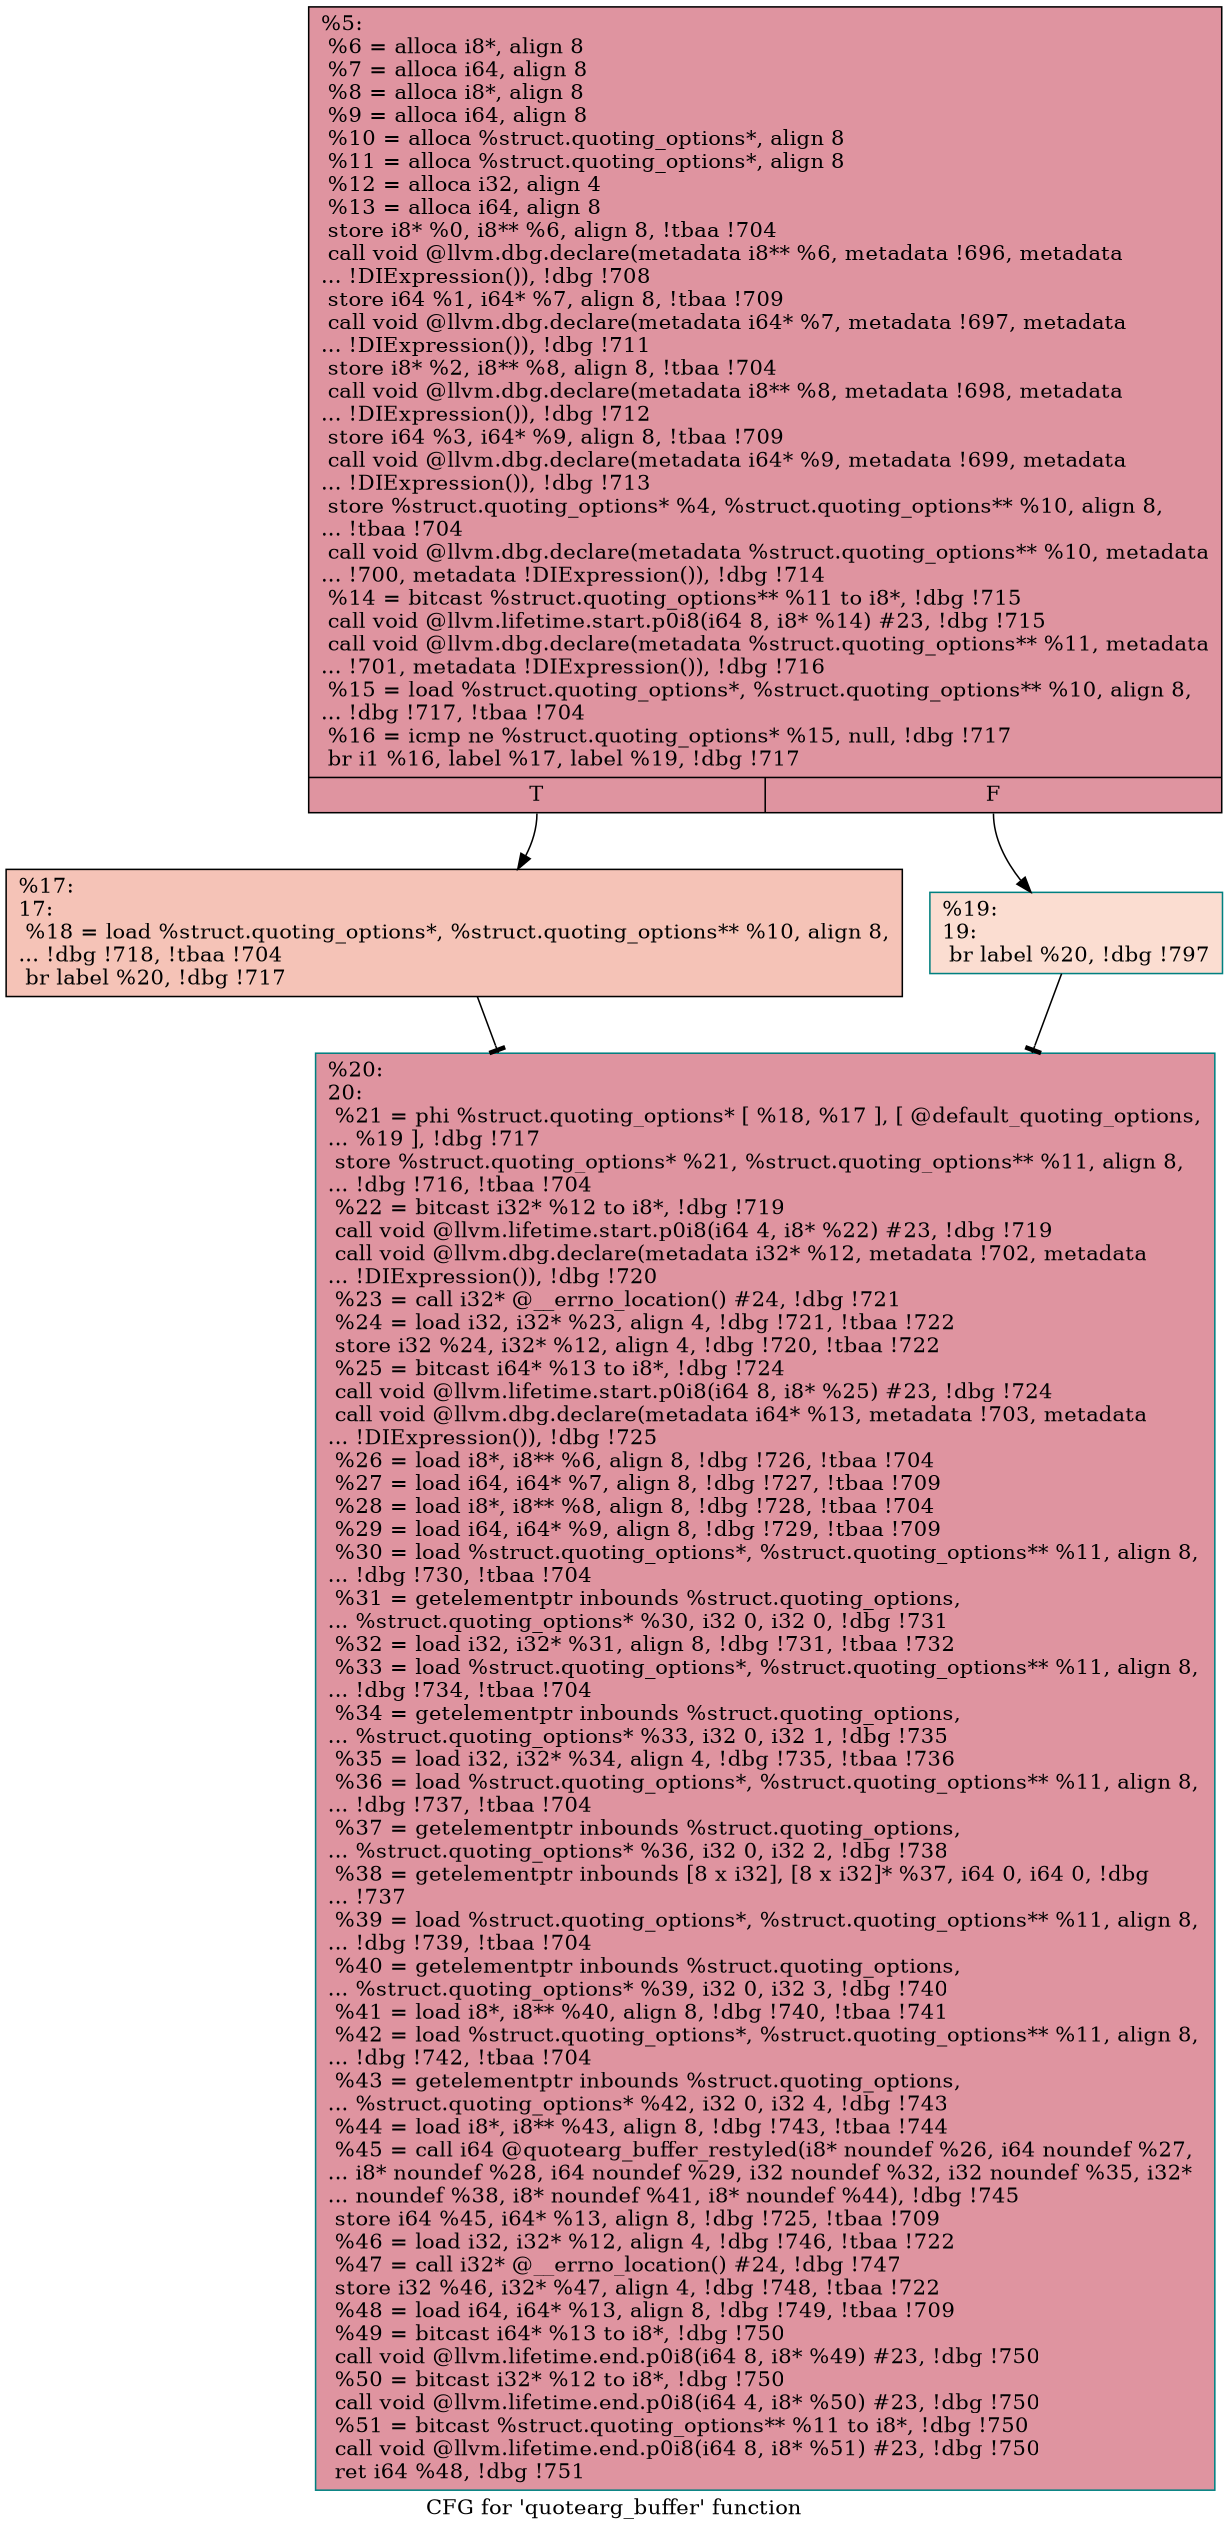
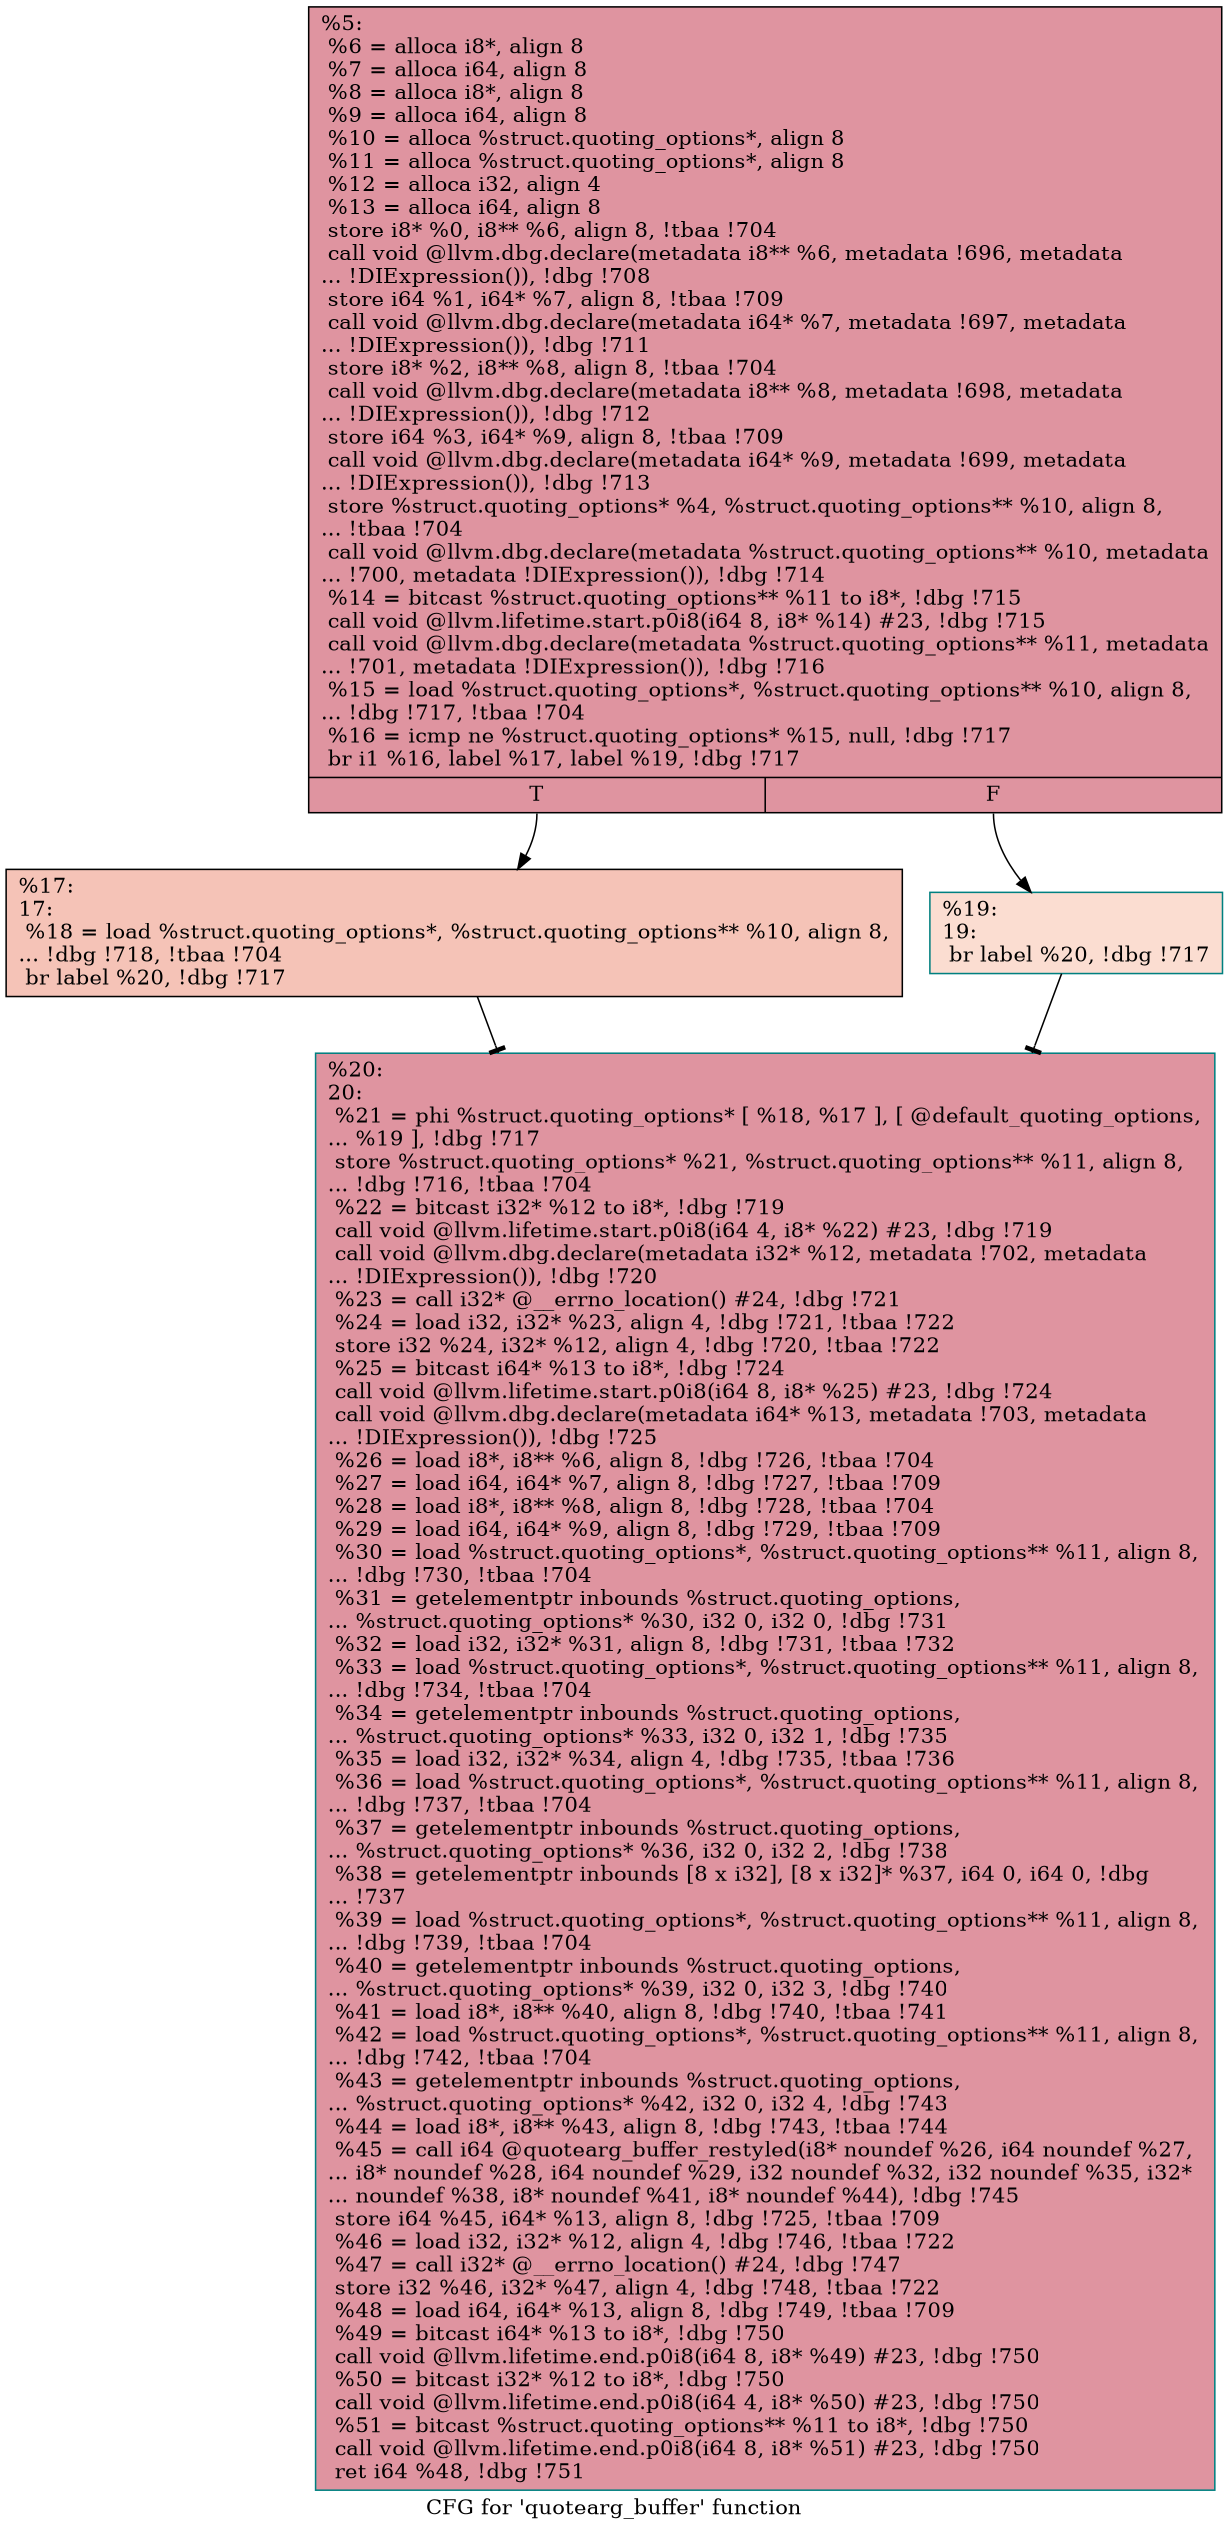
(1076, 955) -> (1076, 955)
